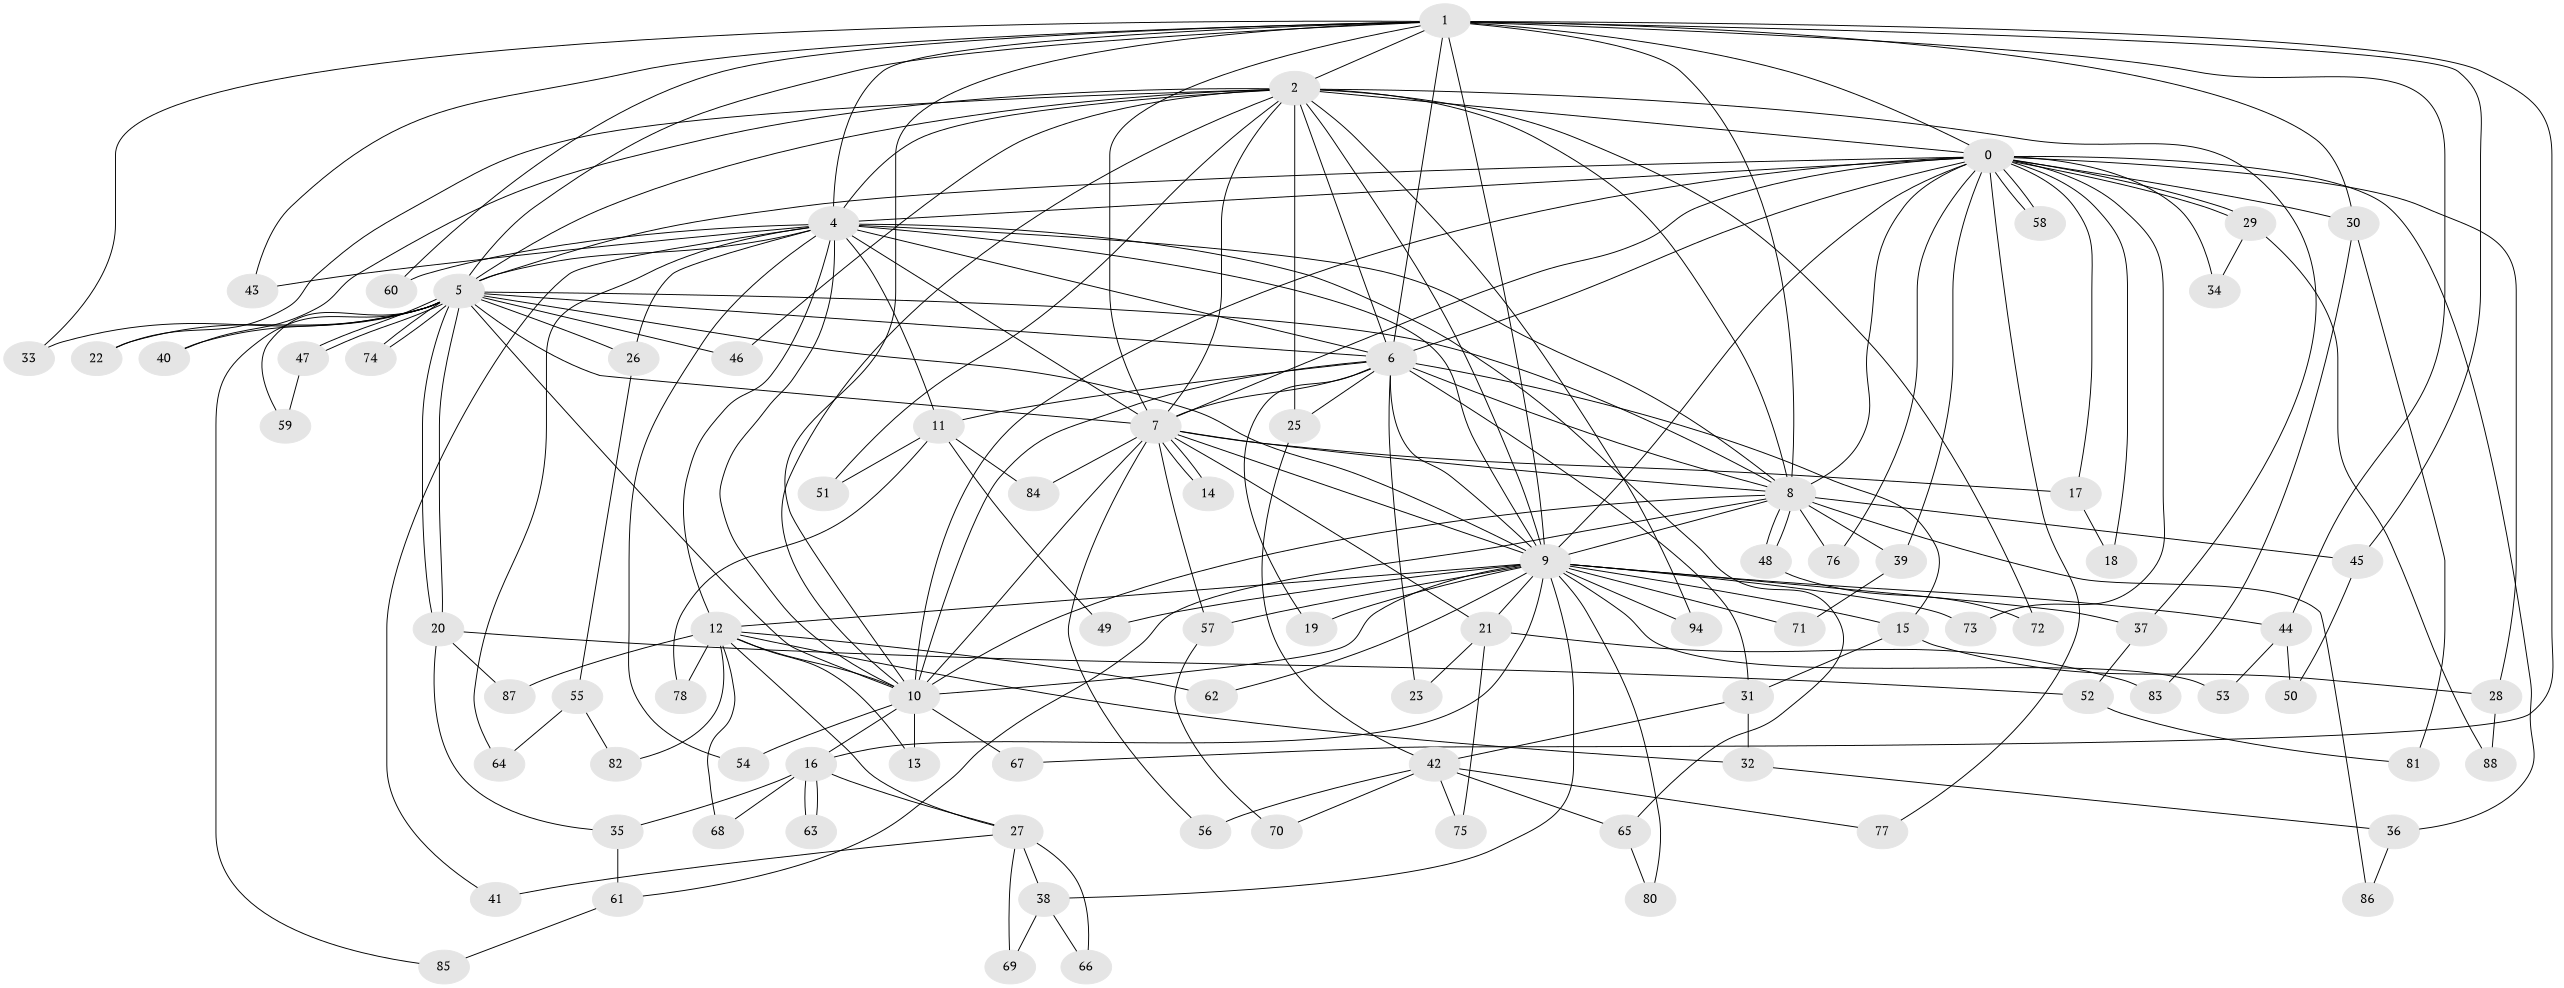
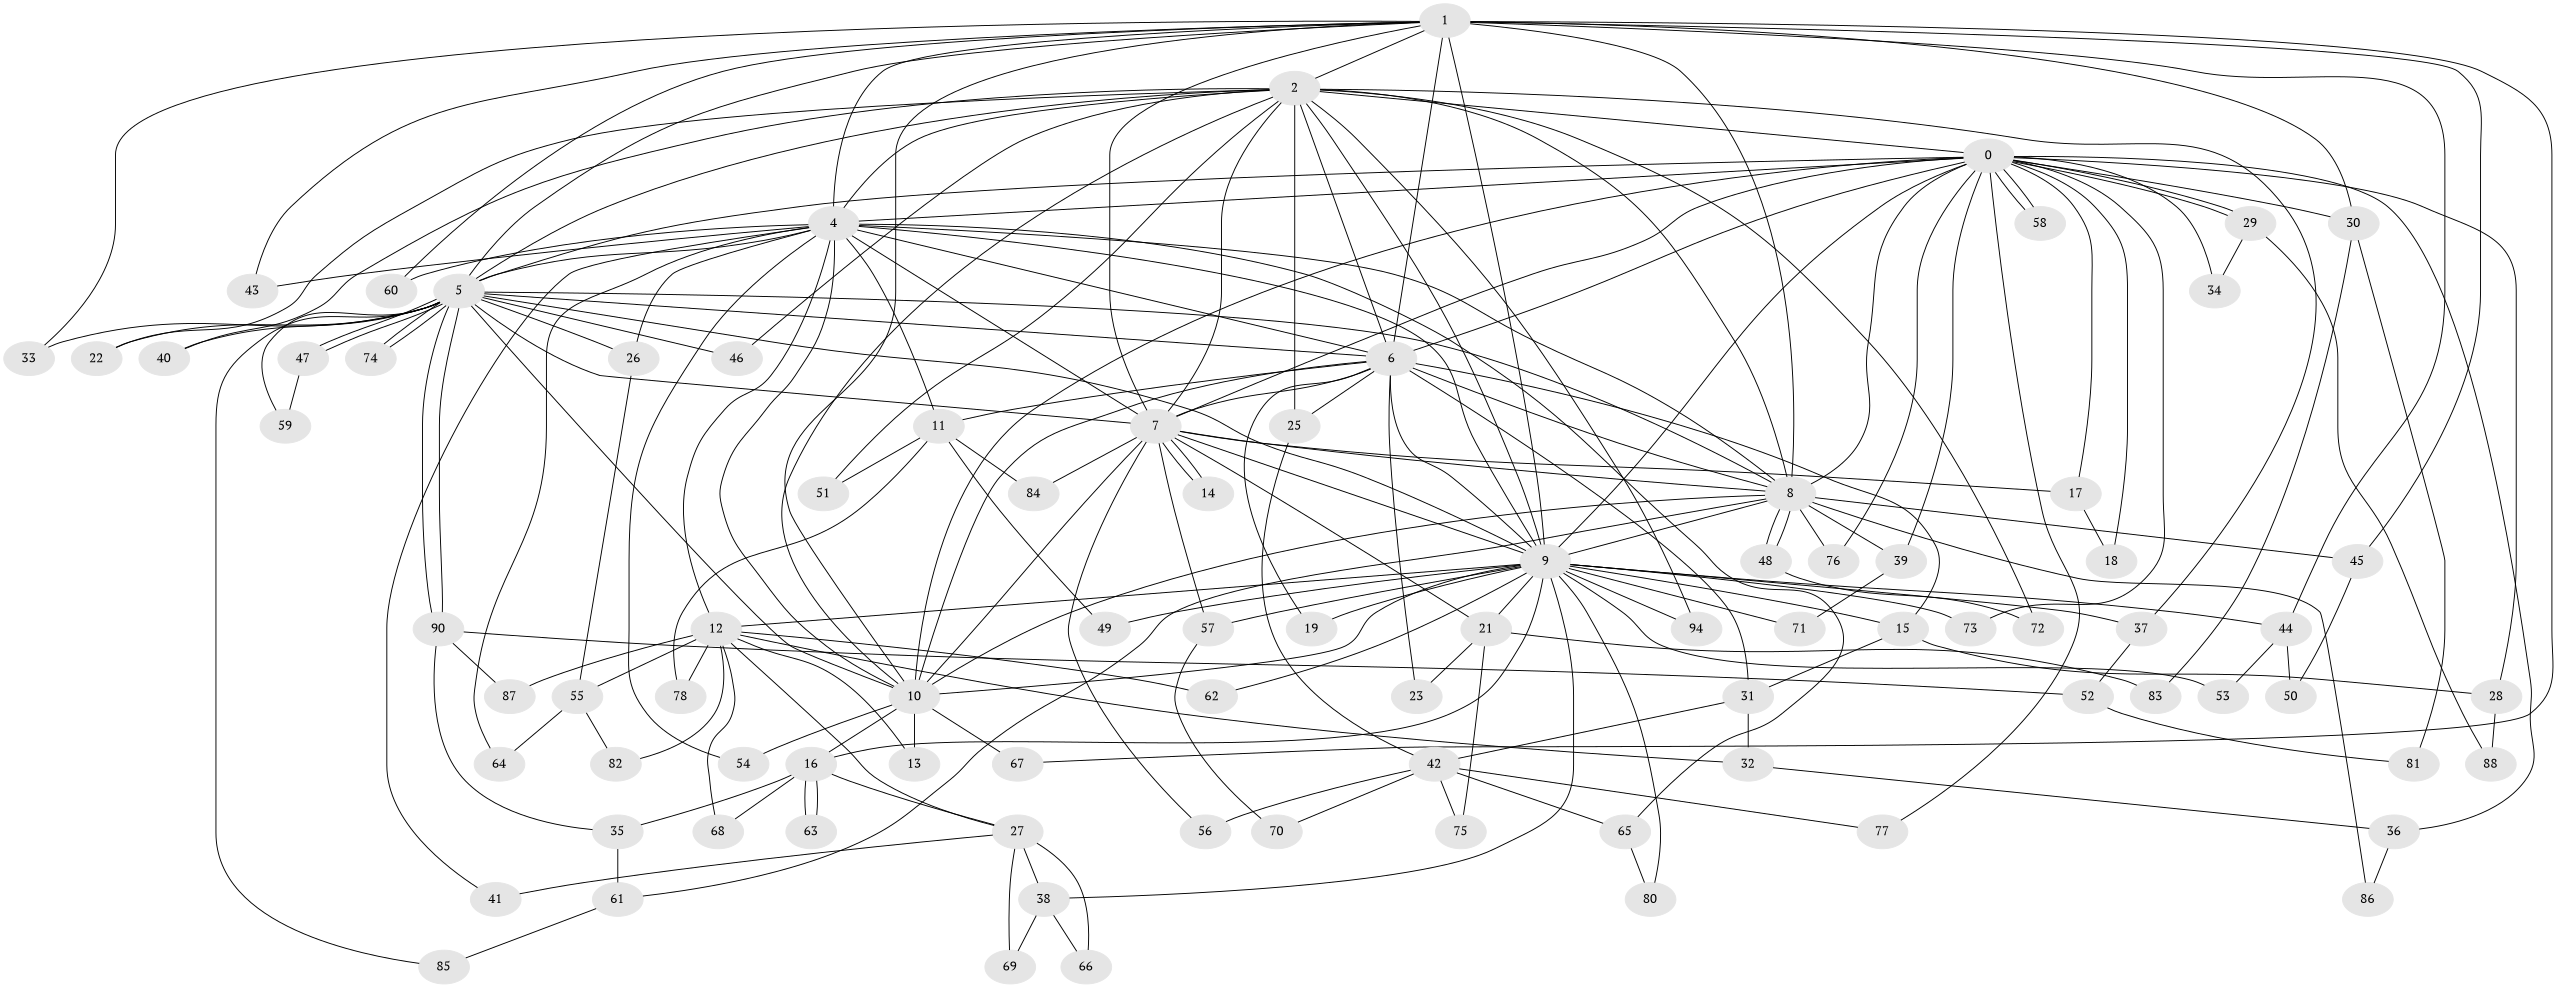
(1727, 57) -> none
(438, 629) -> (438, 629)
(815, 663) -> (647, 663)
